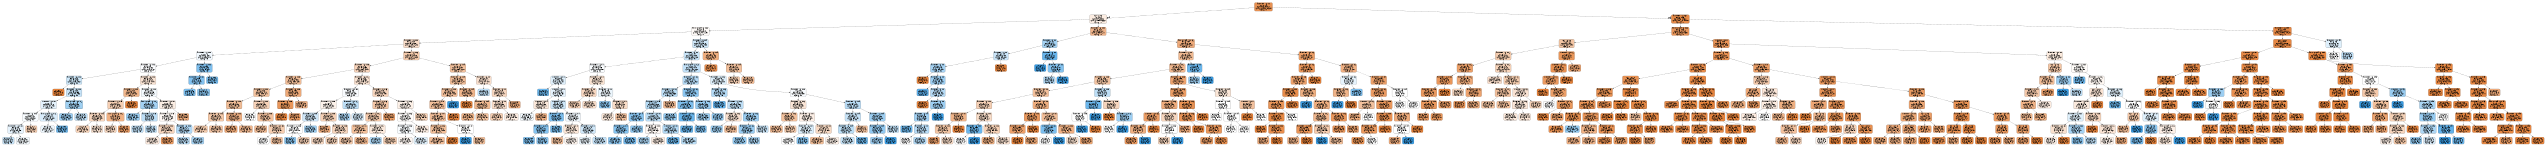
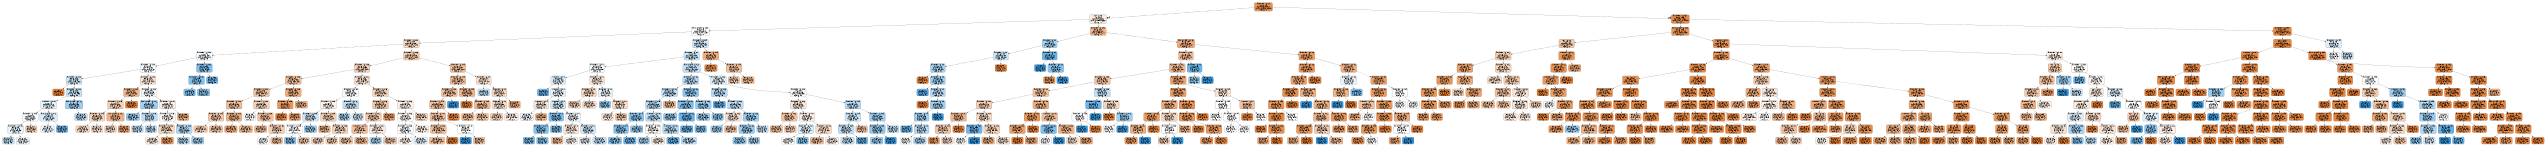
(1049, 80) -> (1049, 80)
(301, 105) -> (301, 105)
(66, 117) -> none
